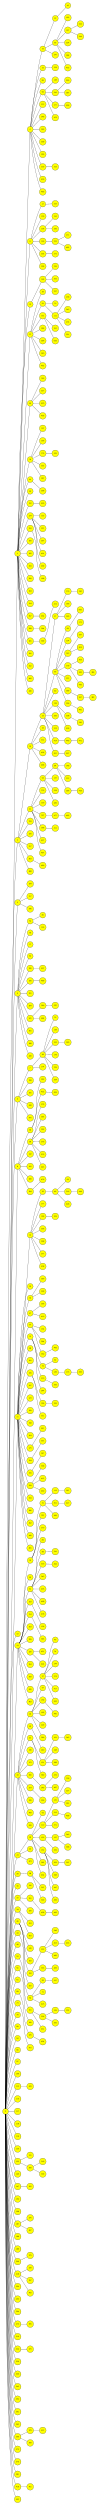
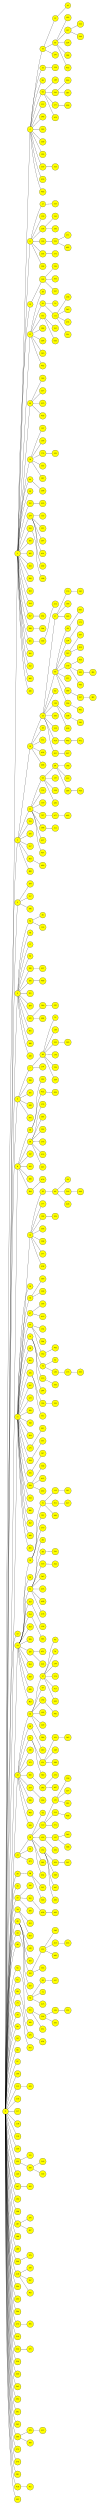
(18, 1956) -> none
(55, 1968) -> none
(8, 1983) -> none
